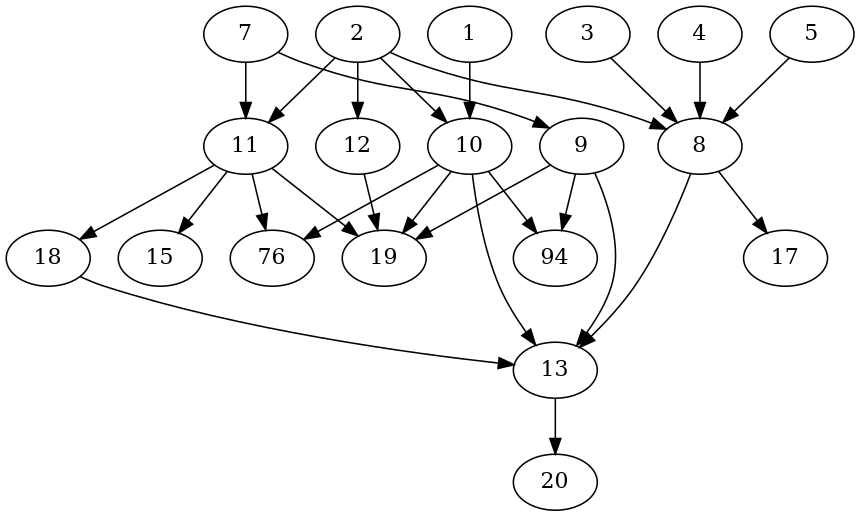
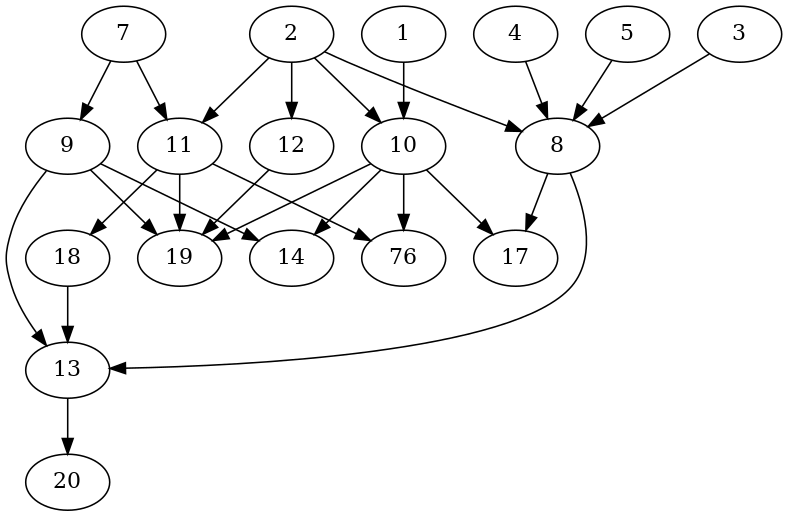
(489, 257) -> (454, 197)
(160, 258) -> none
(555, 258) -> (292, 258)
